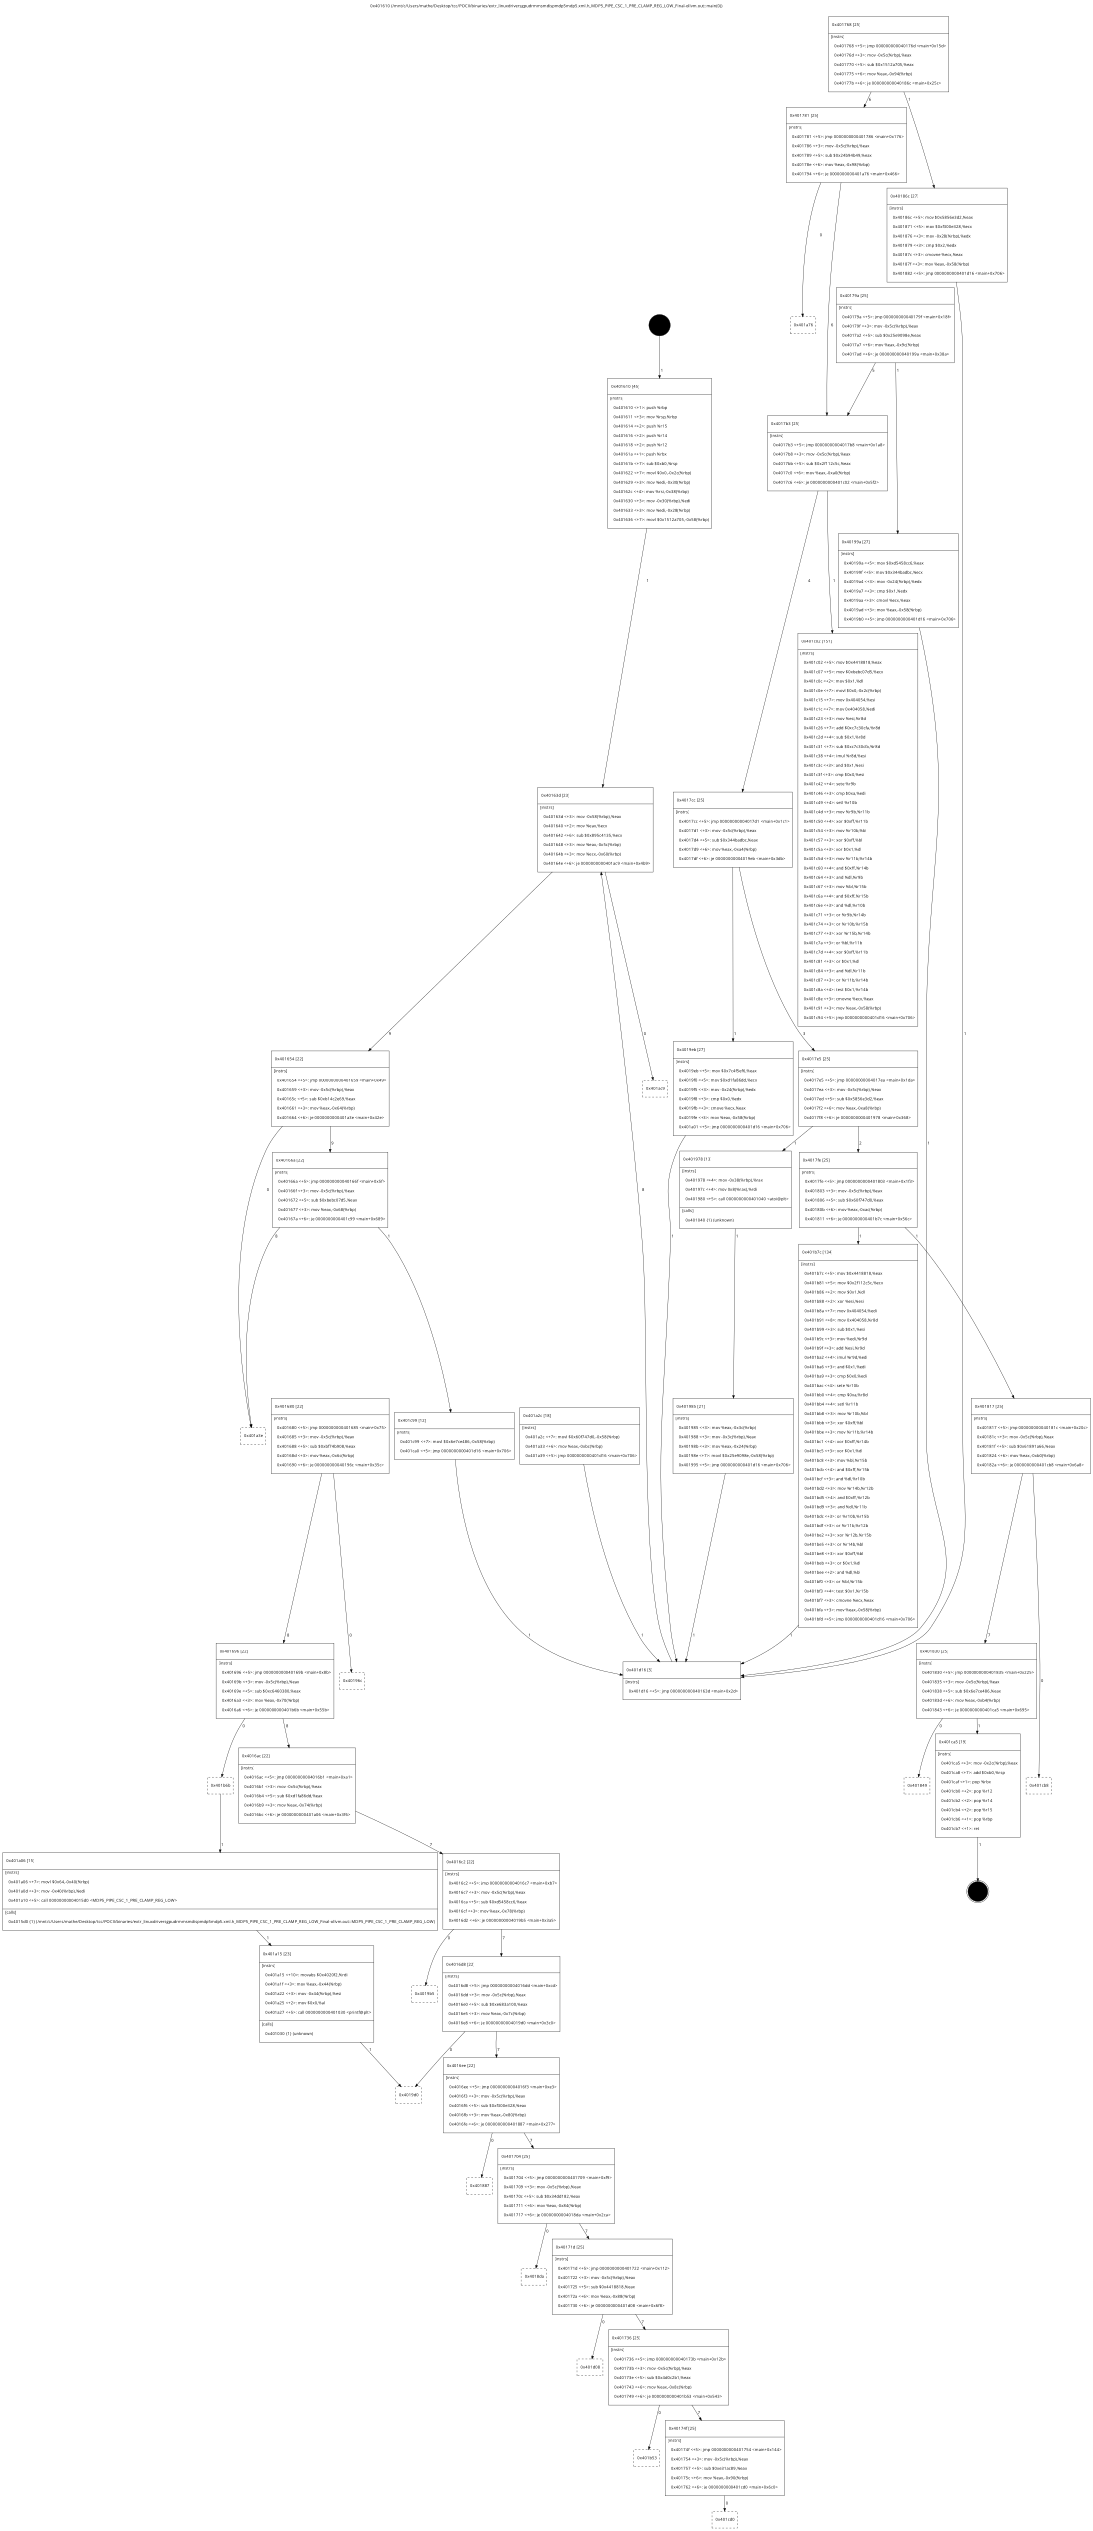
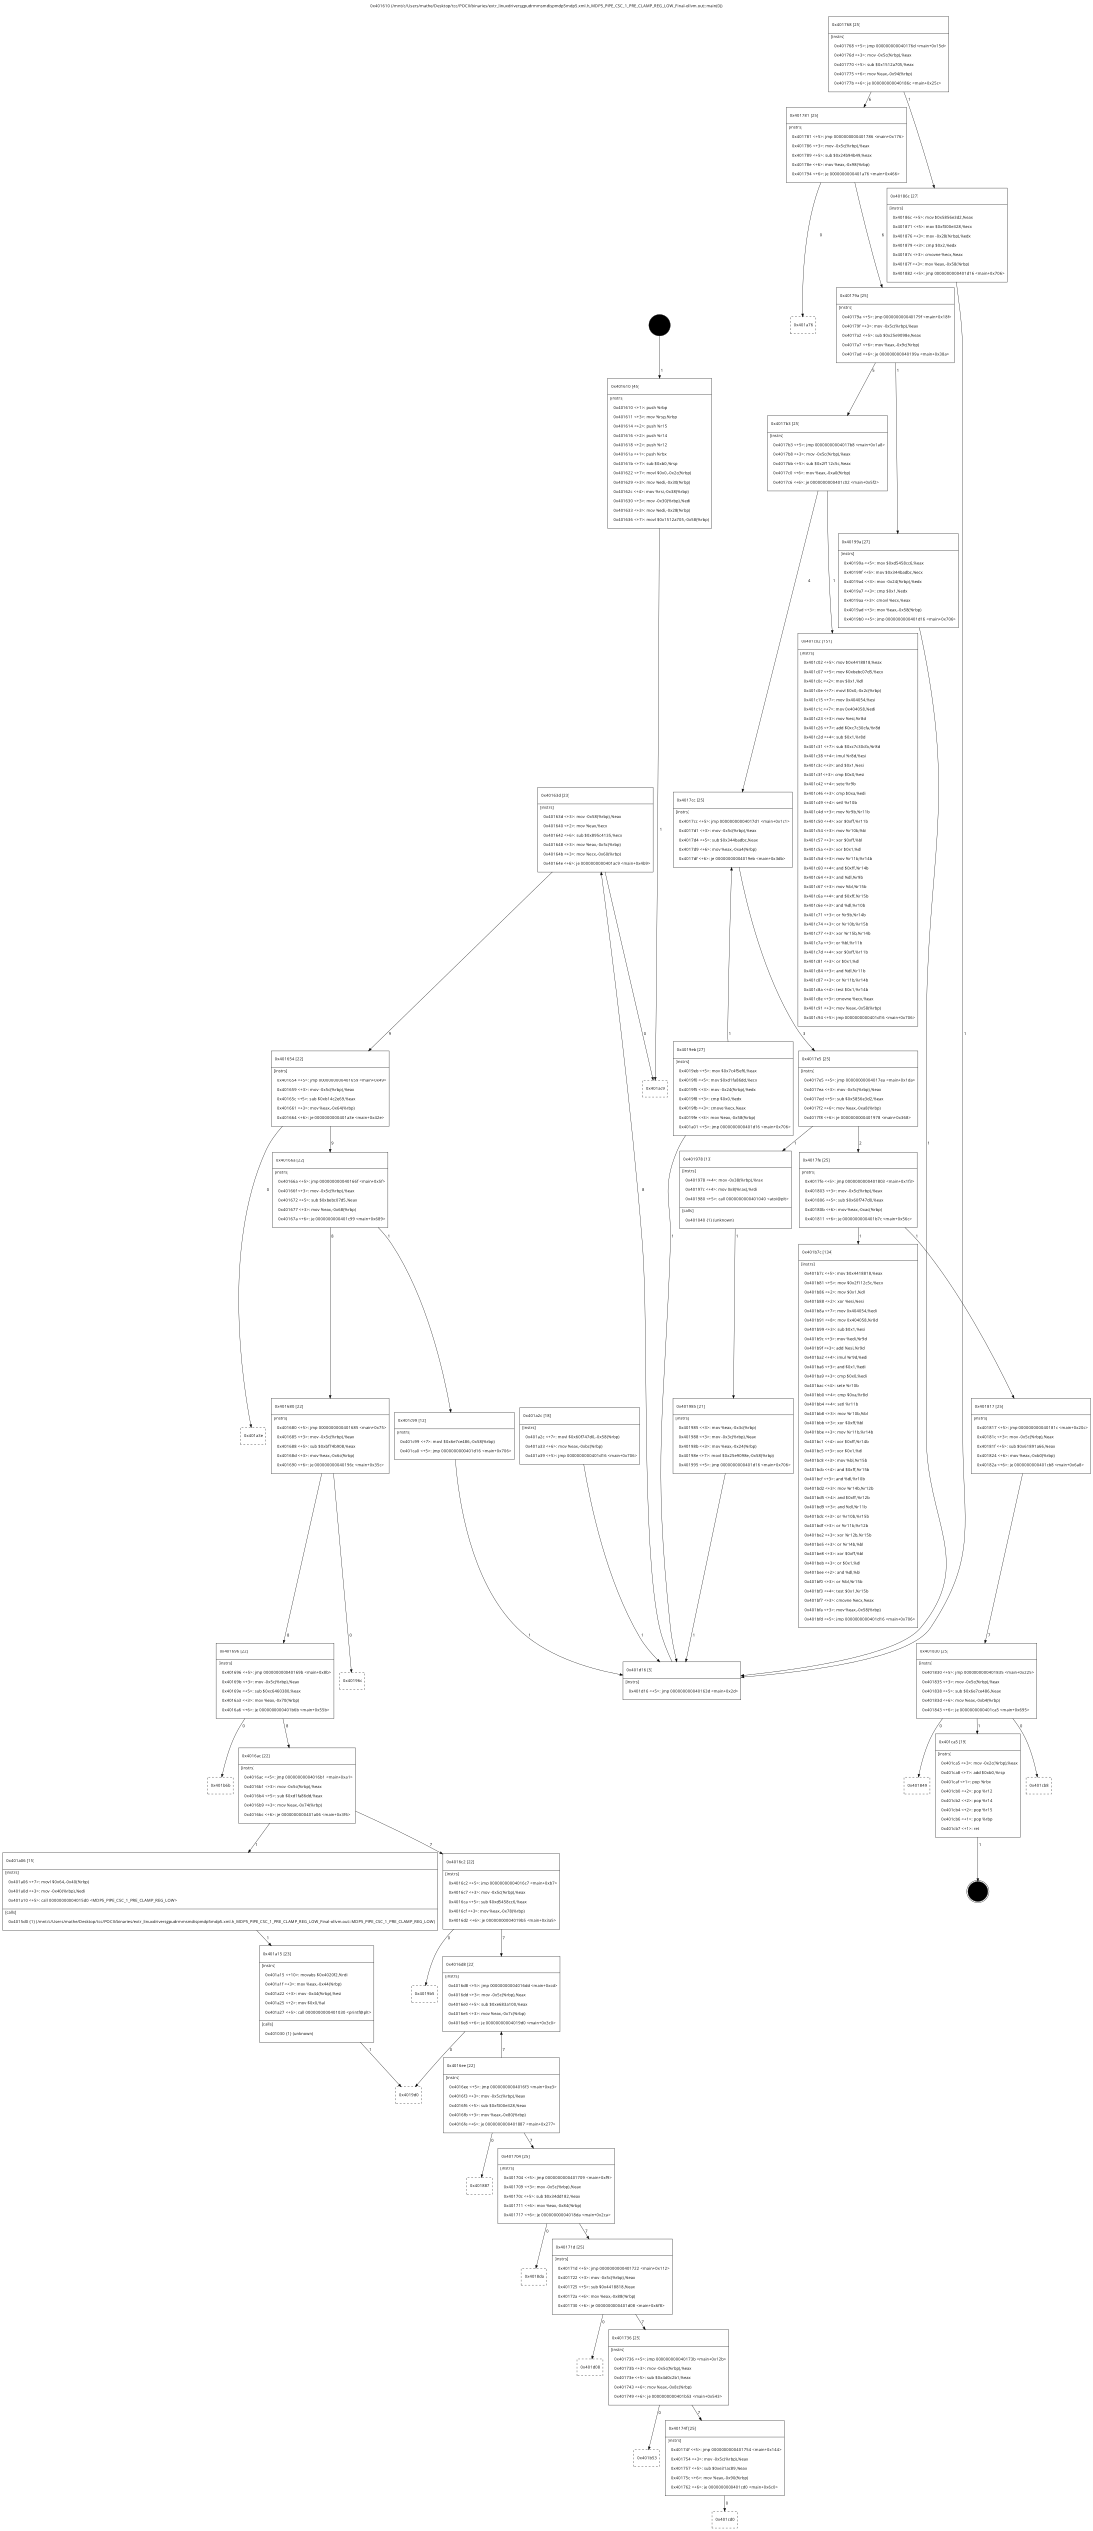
(829, 297) -> (867, 234)
(625, 656) -> (658, 803)
(733, 953) -> (729, 956)
(248, 1323) -> (330, 1311)
(1039, 1624) -> (1028, 1745)
(773, 1647) -> none
(220, 1822) -> (260, 1837)
(496, 2043) -> (501, 2046)
